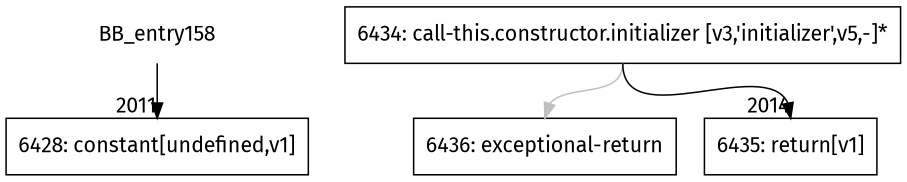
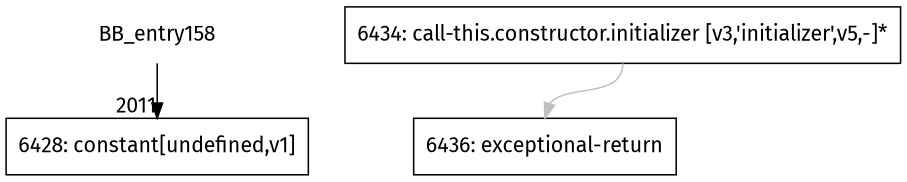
(791, 147) -> none
